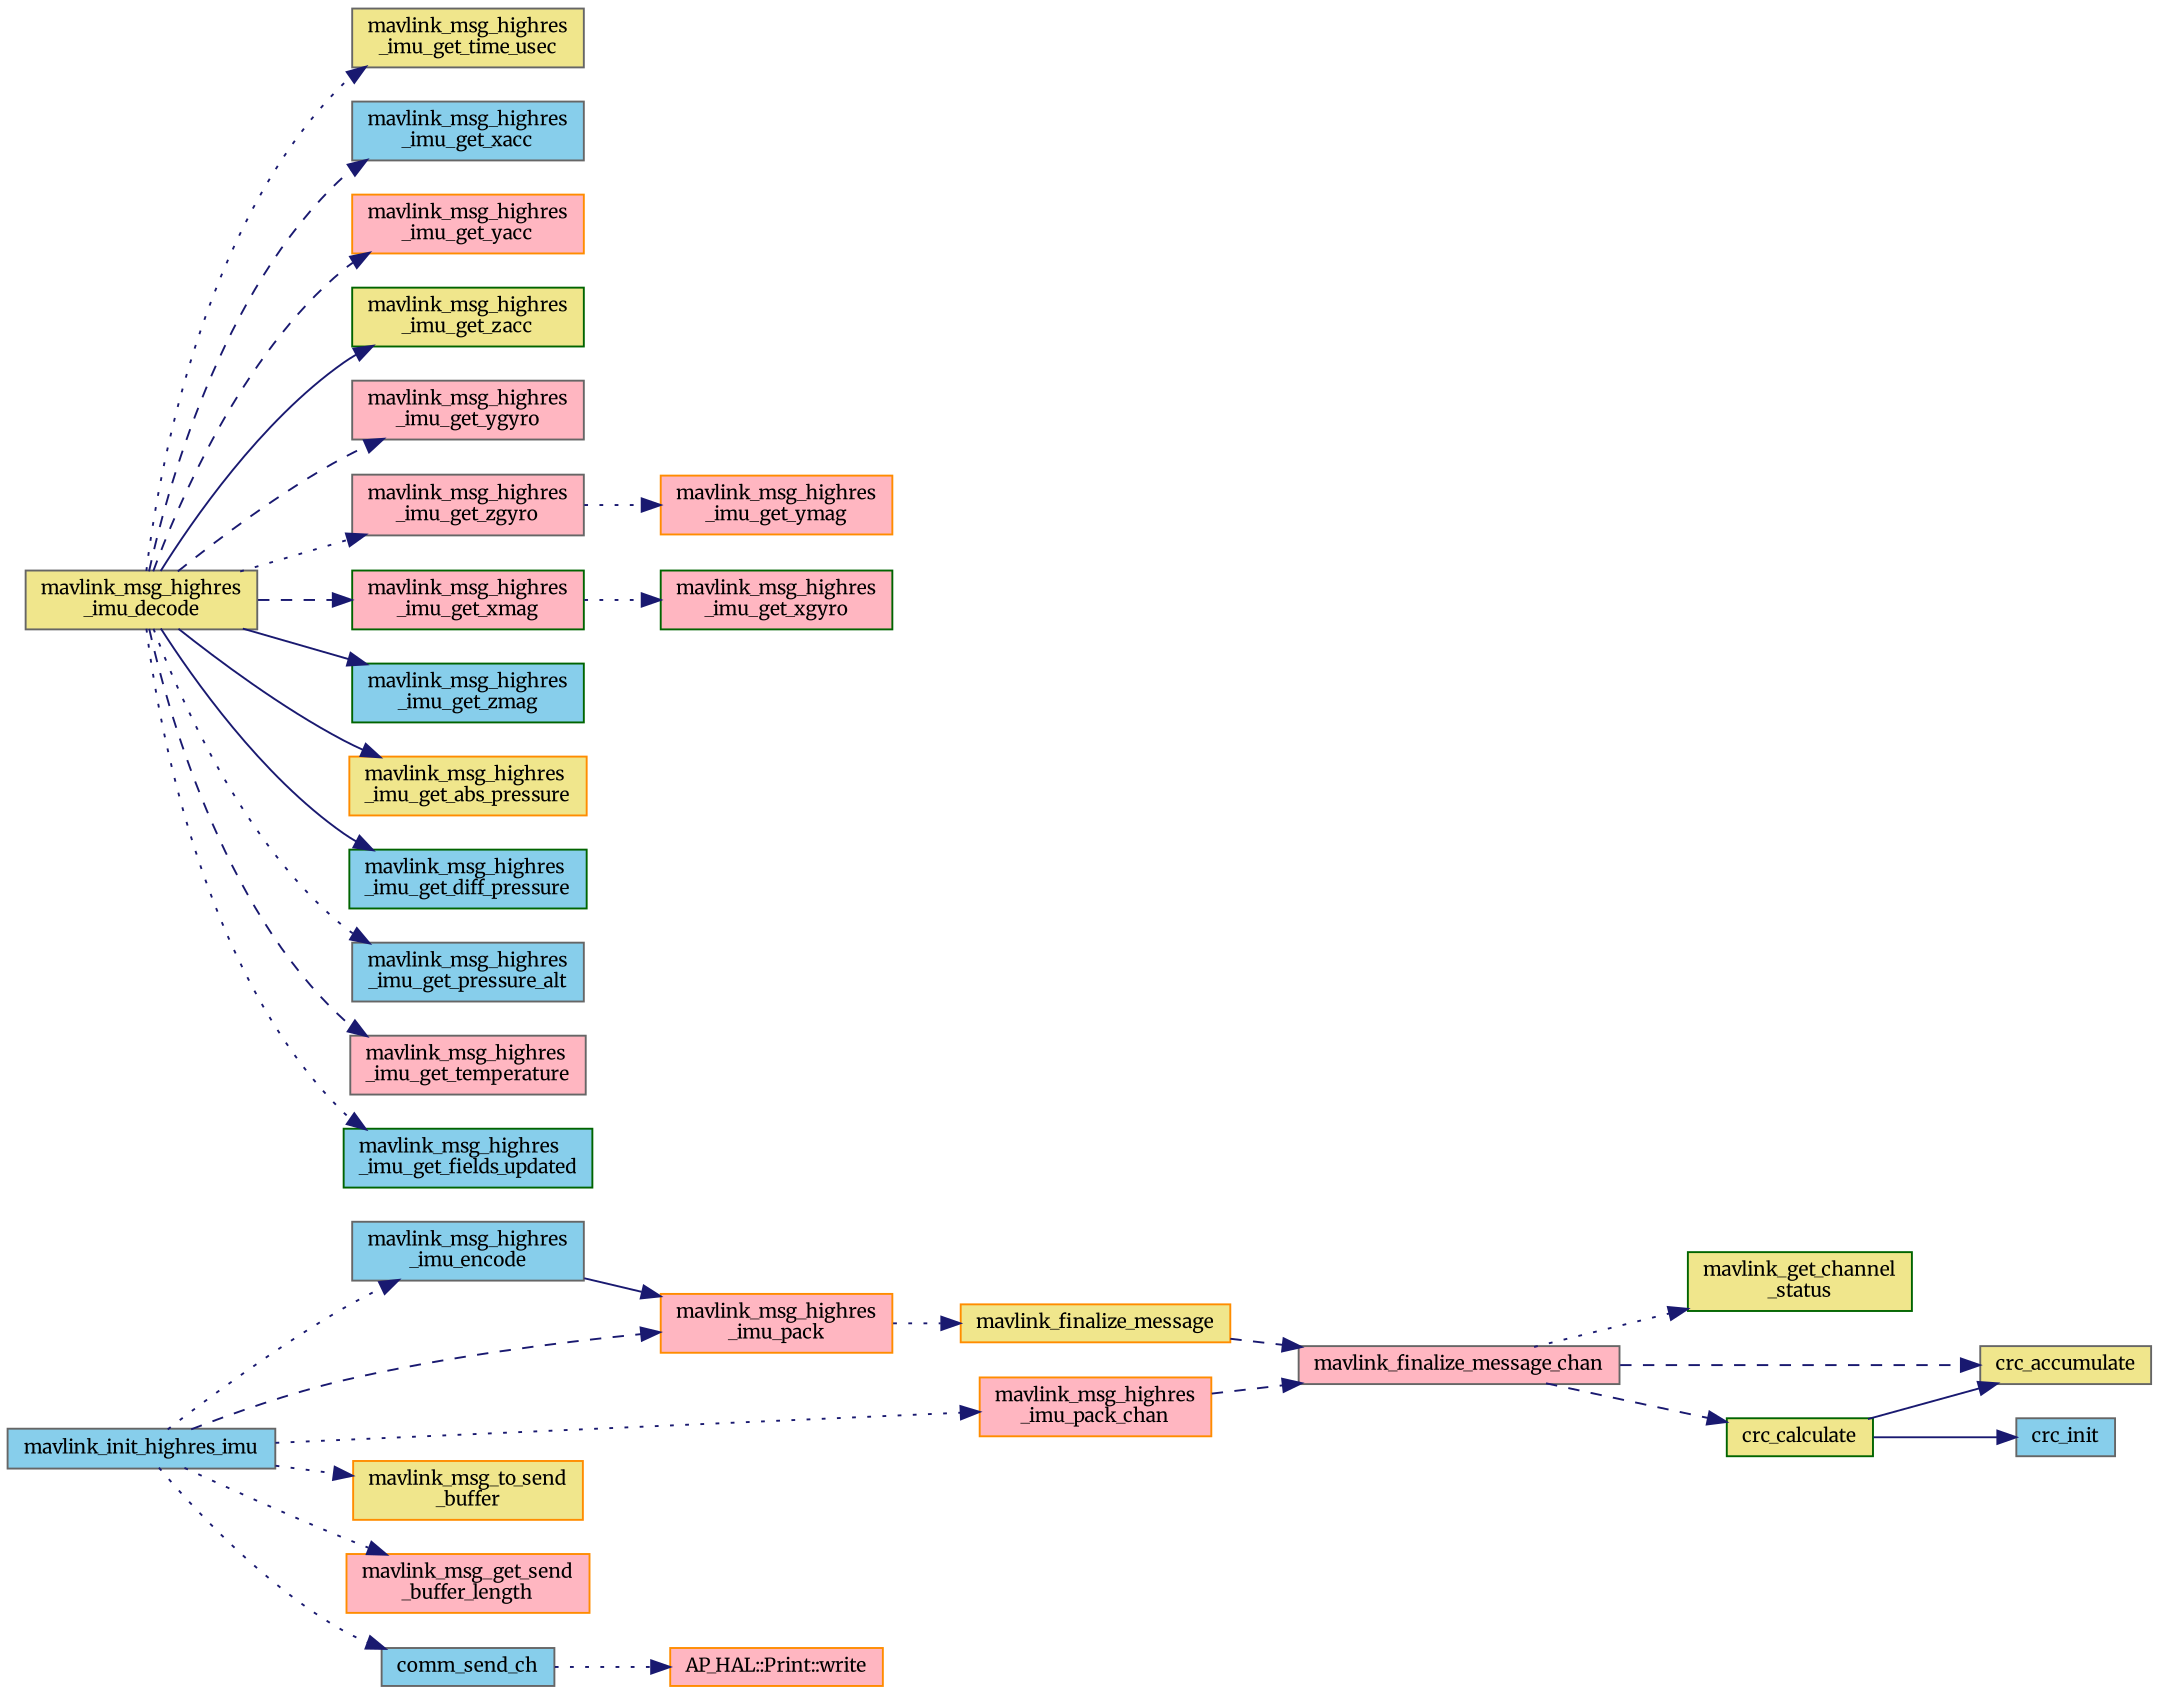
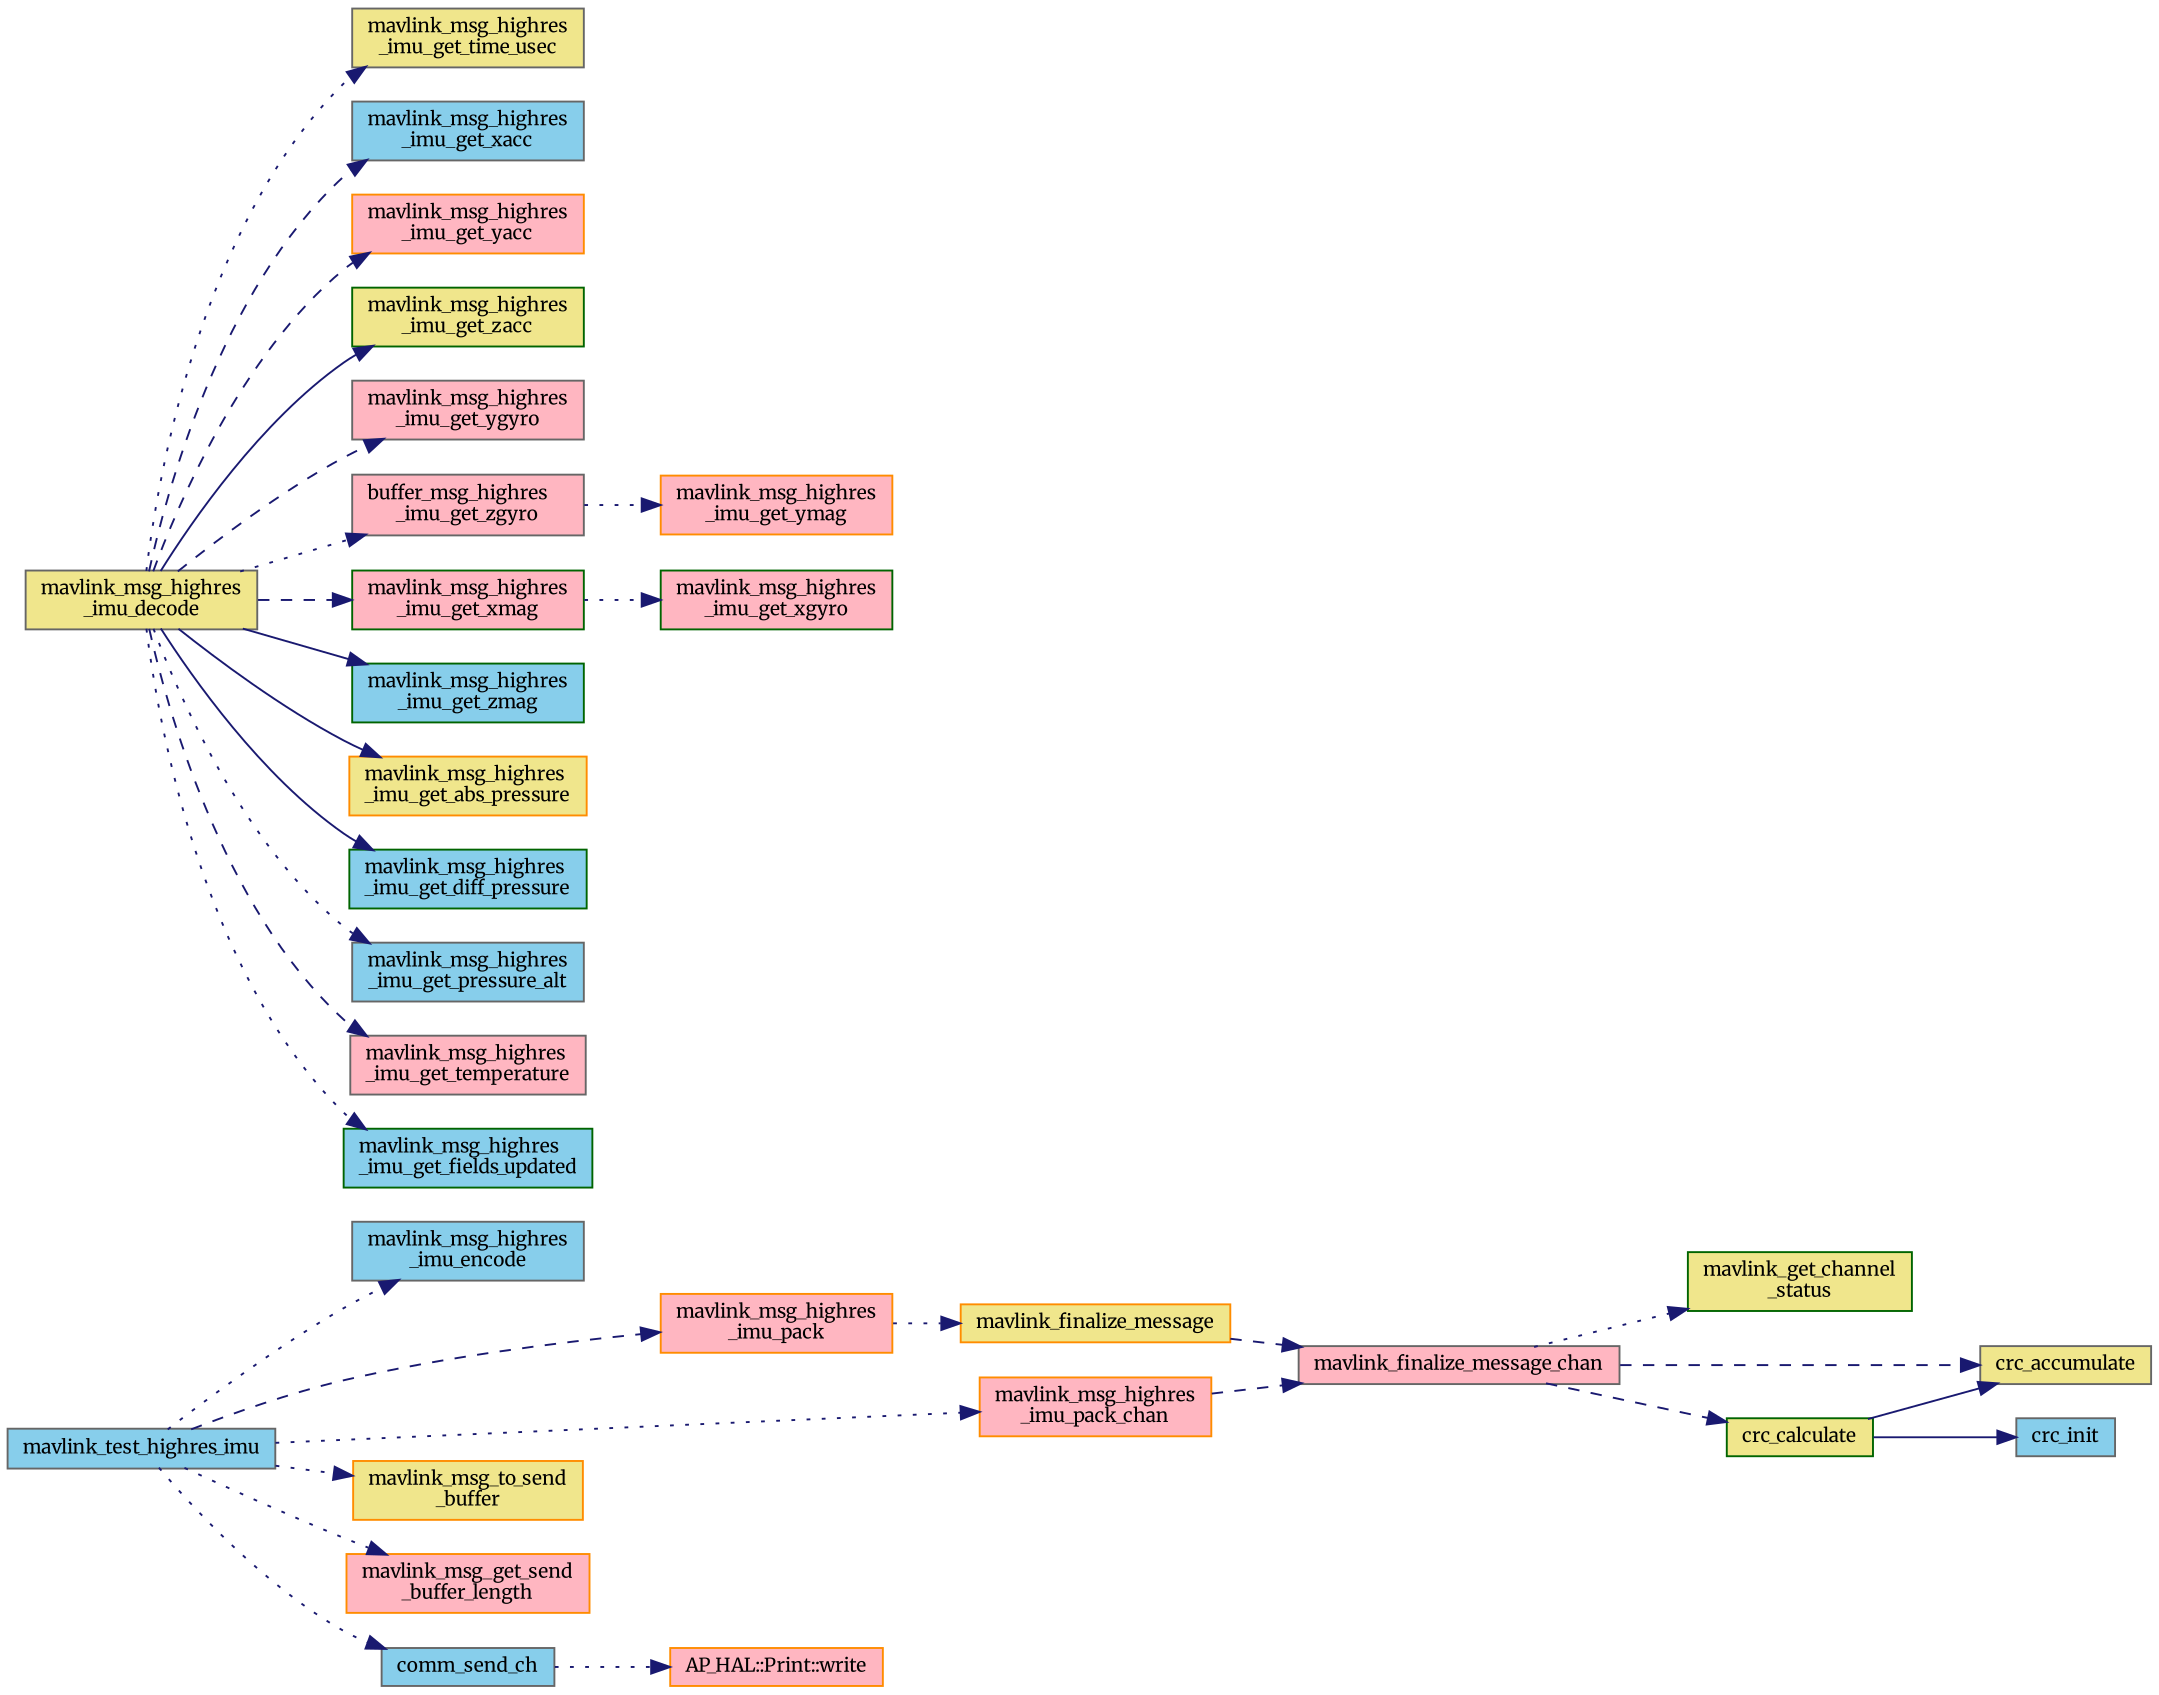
(468, 505) -> (468, 505)
(613, 1285) -> none
(141, 1449) -> (141, 1449)
